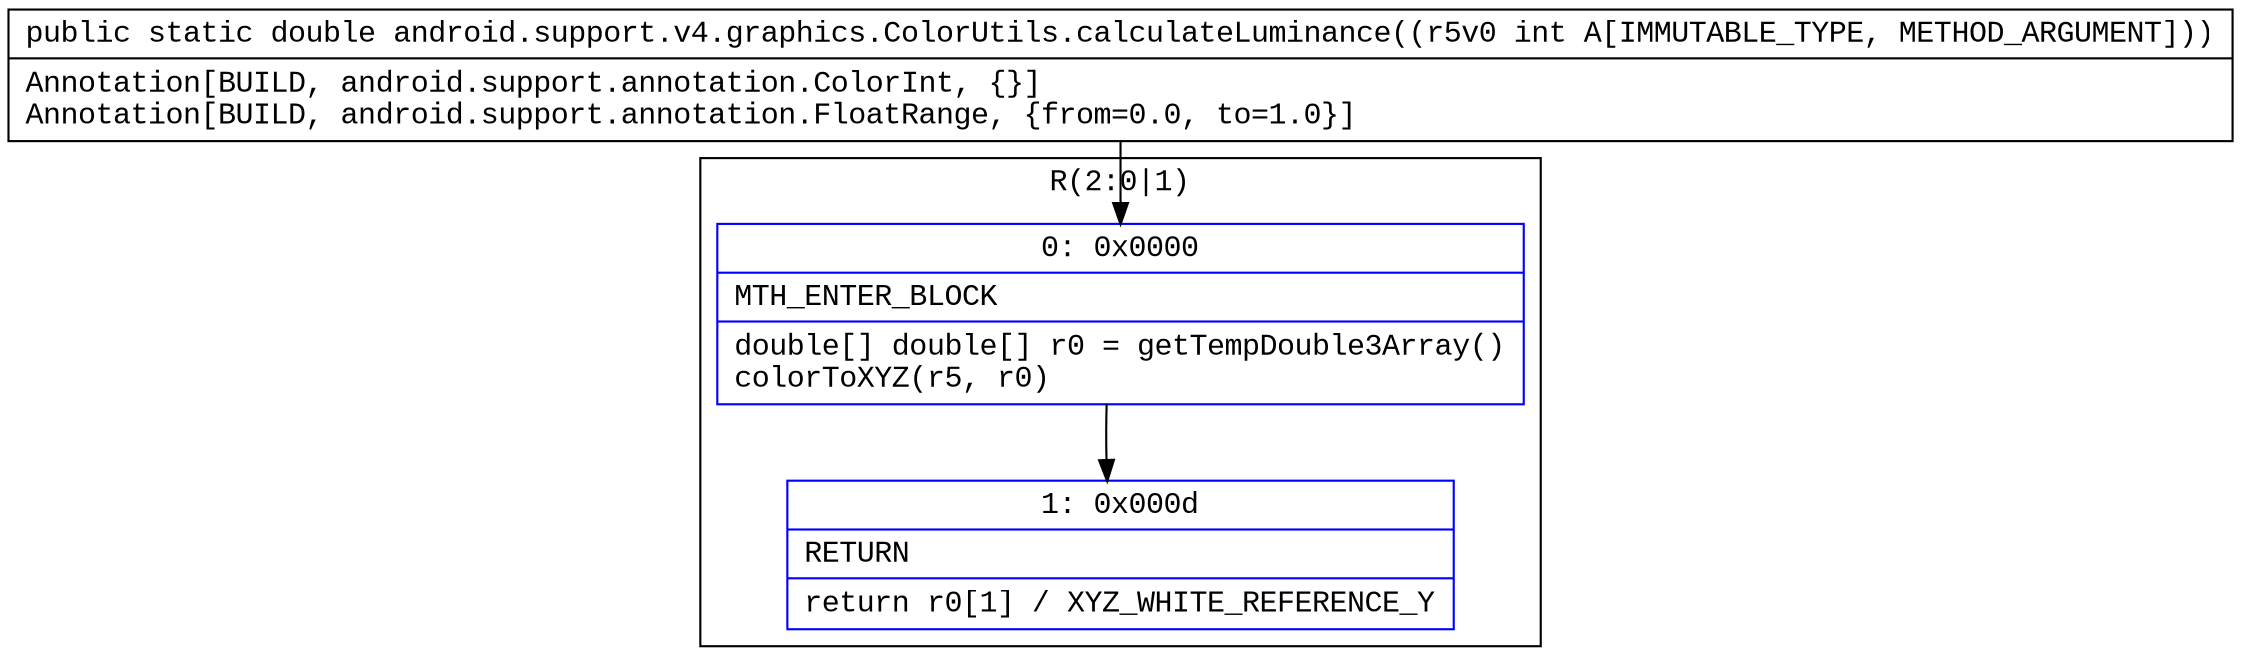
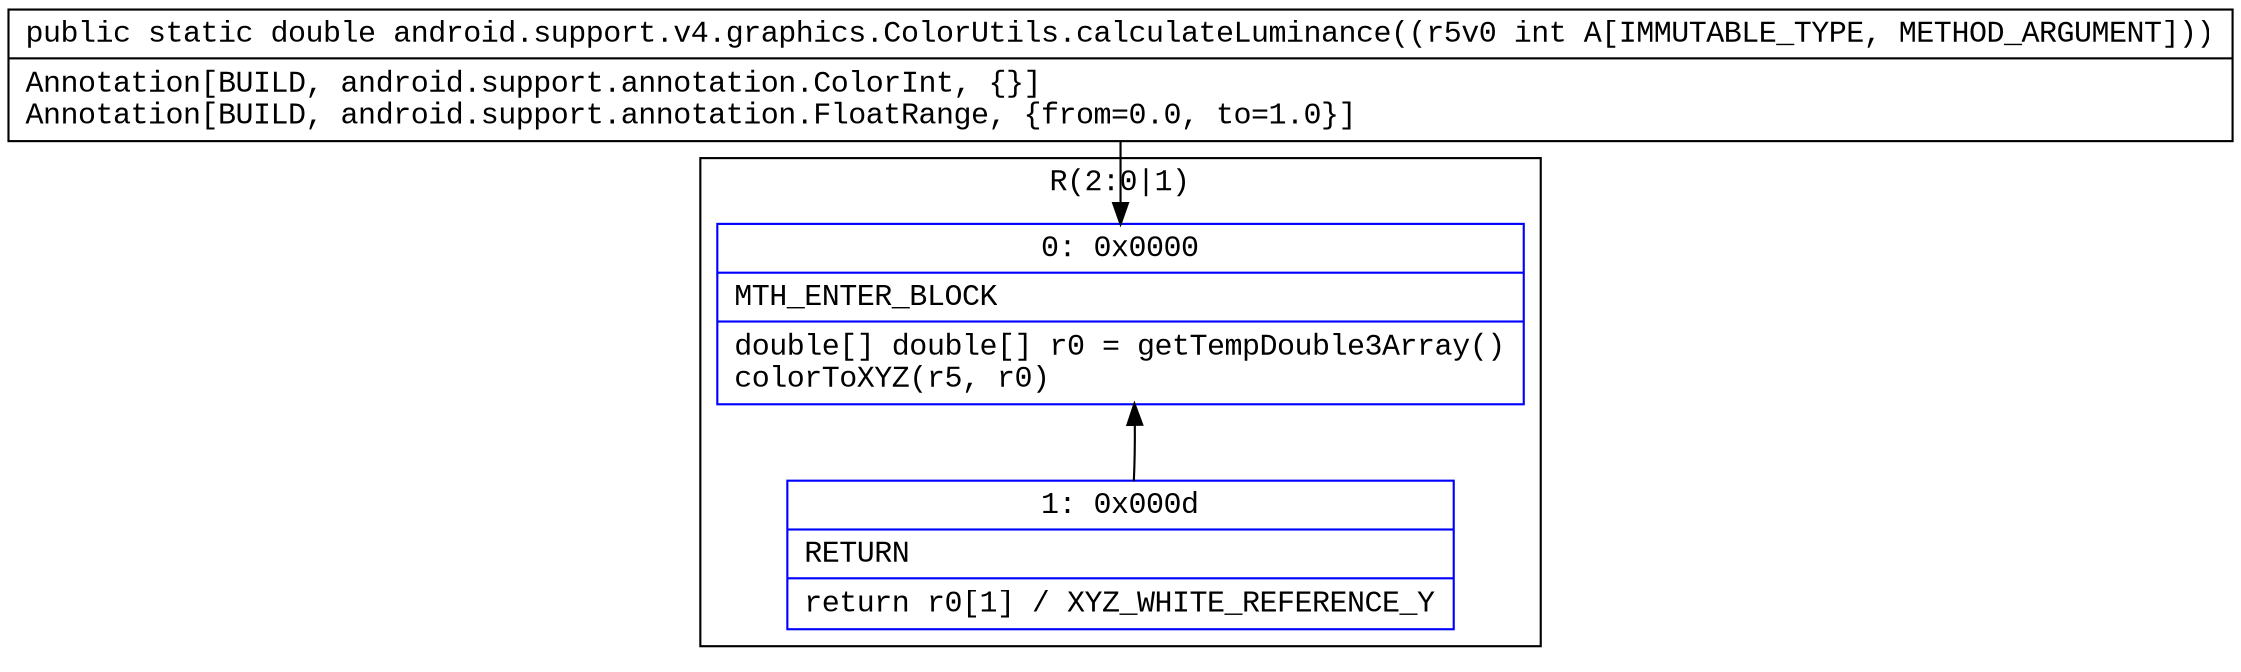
(1106, 432) -> (1135, 453)
